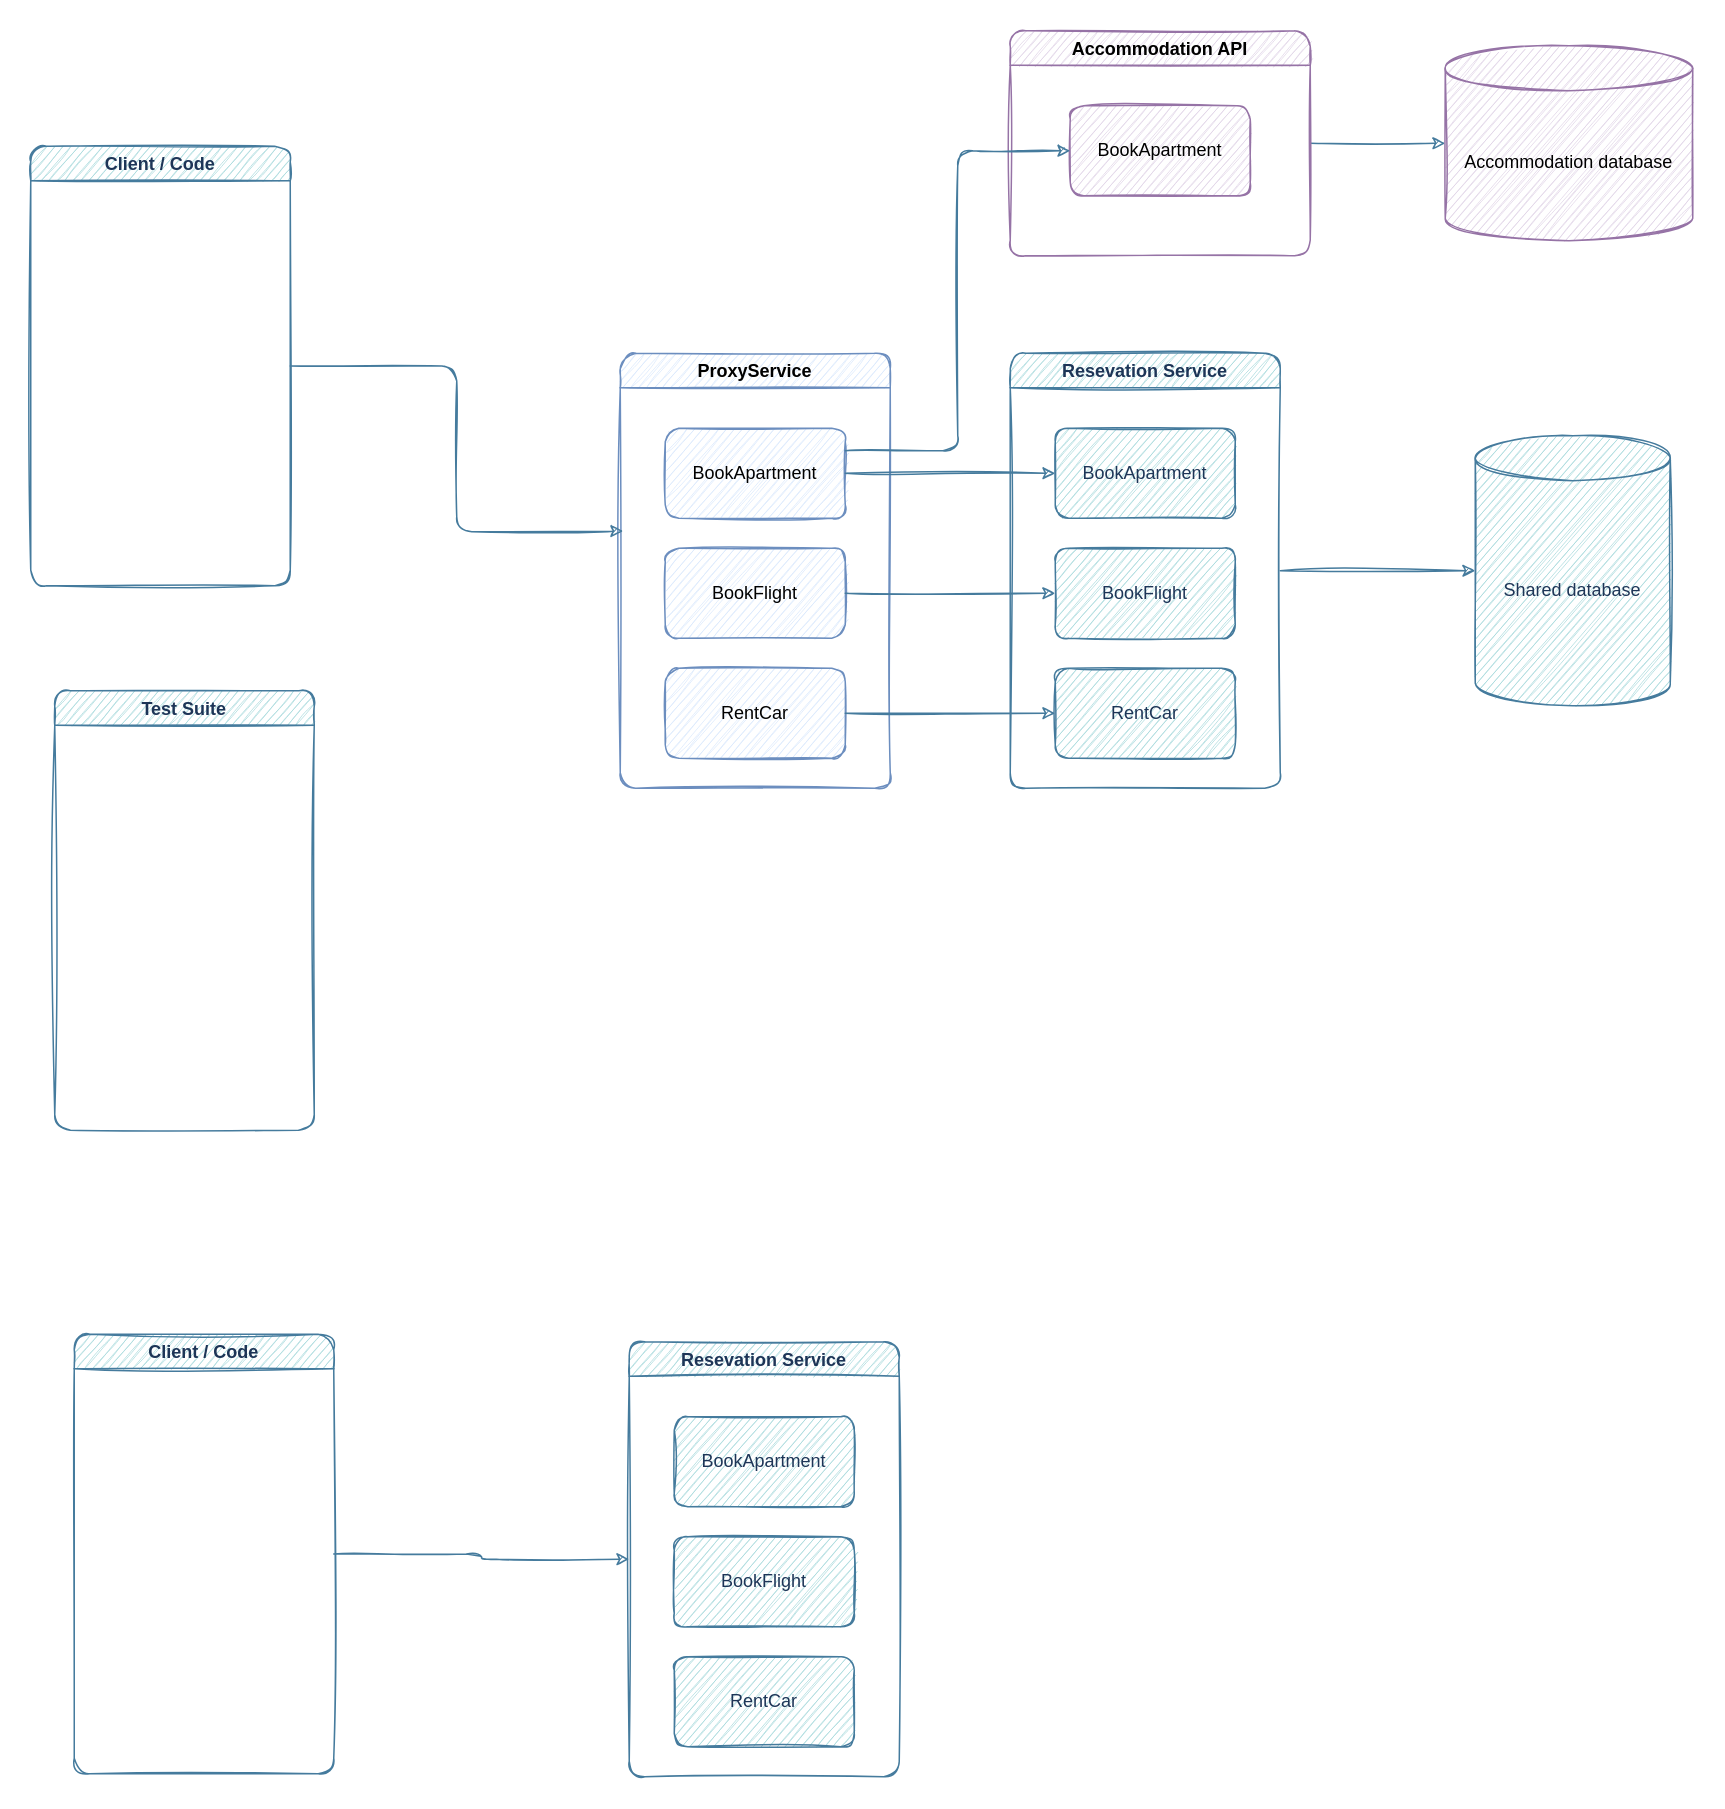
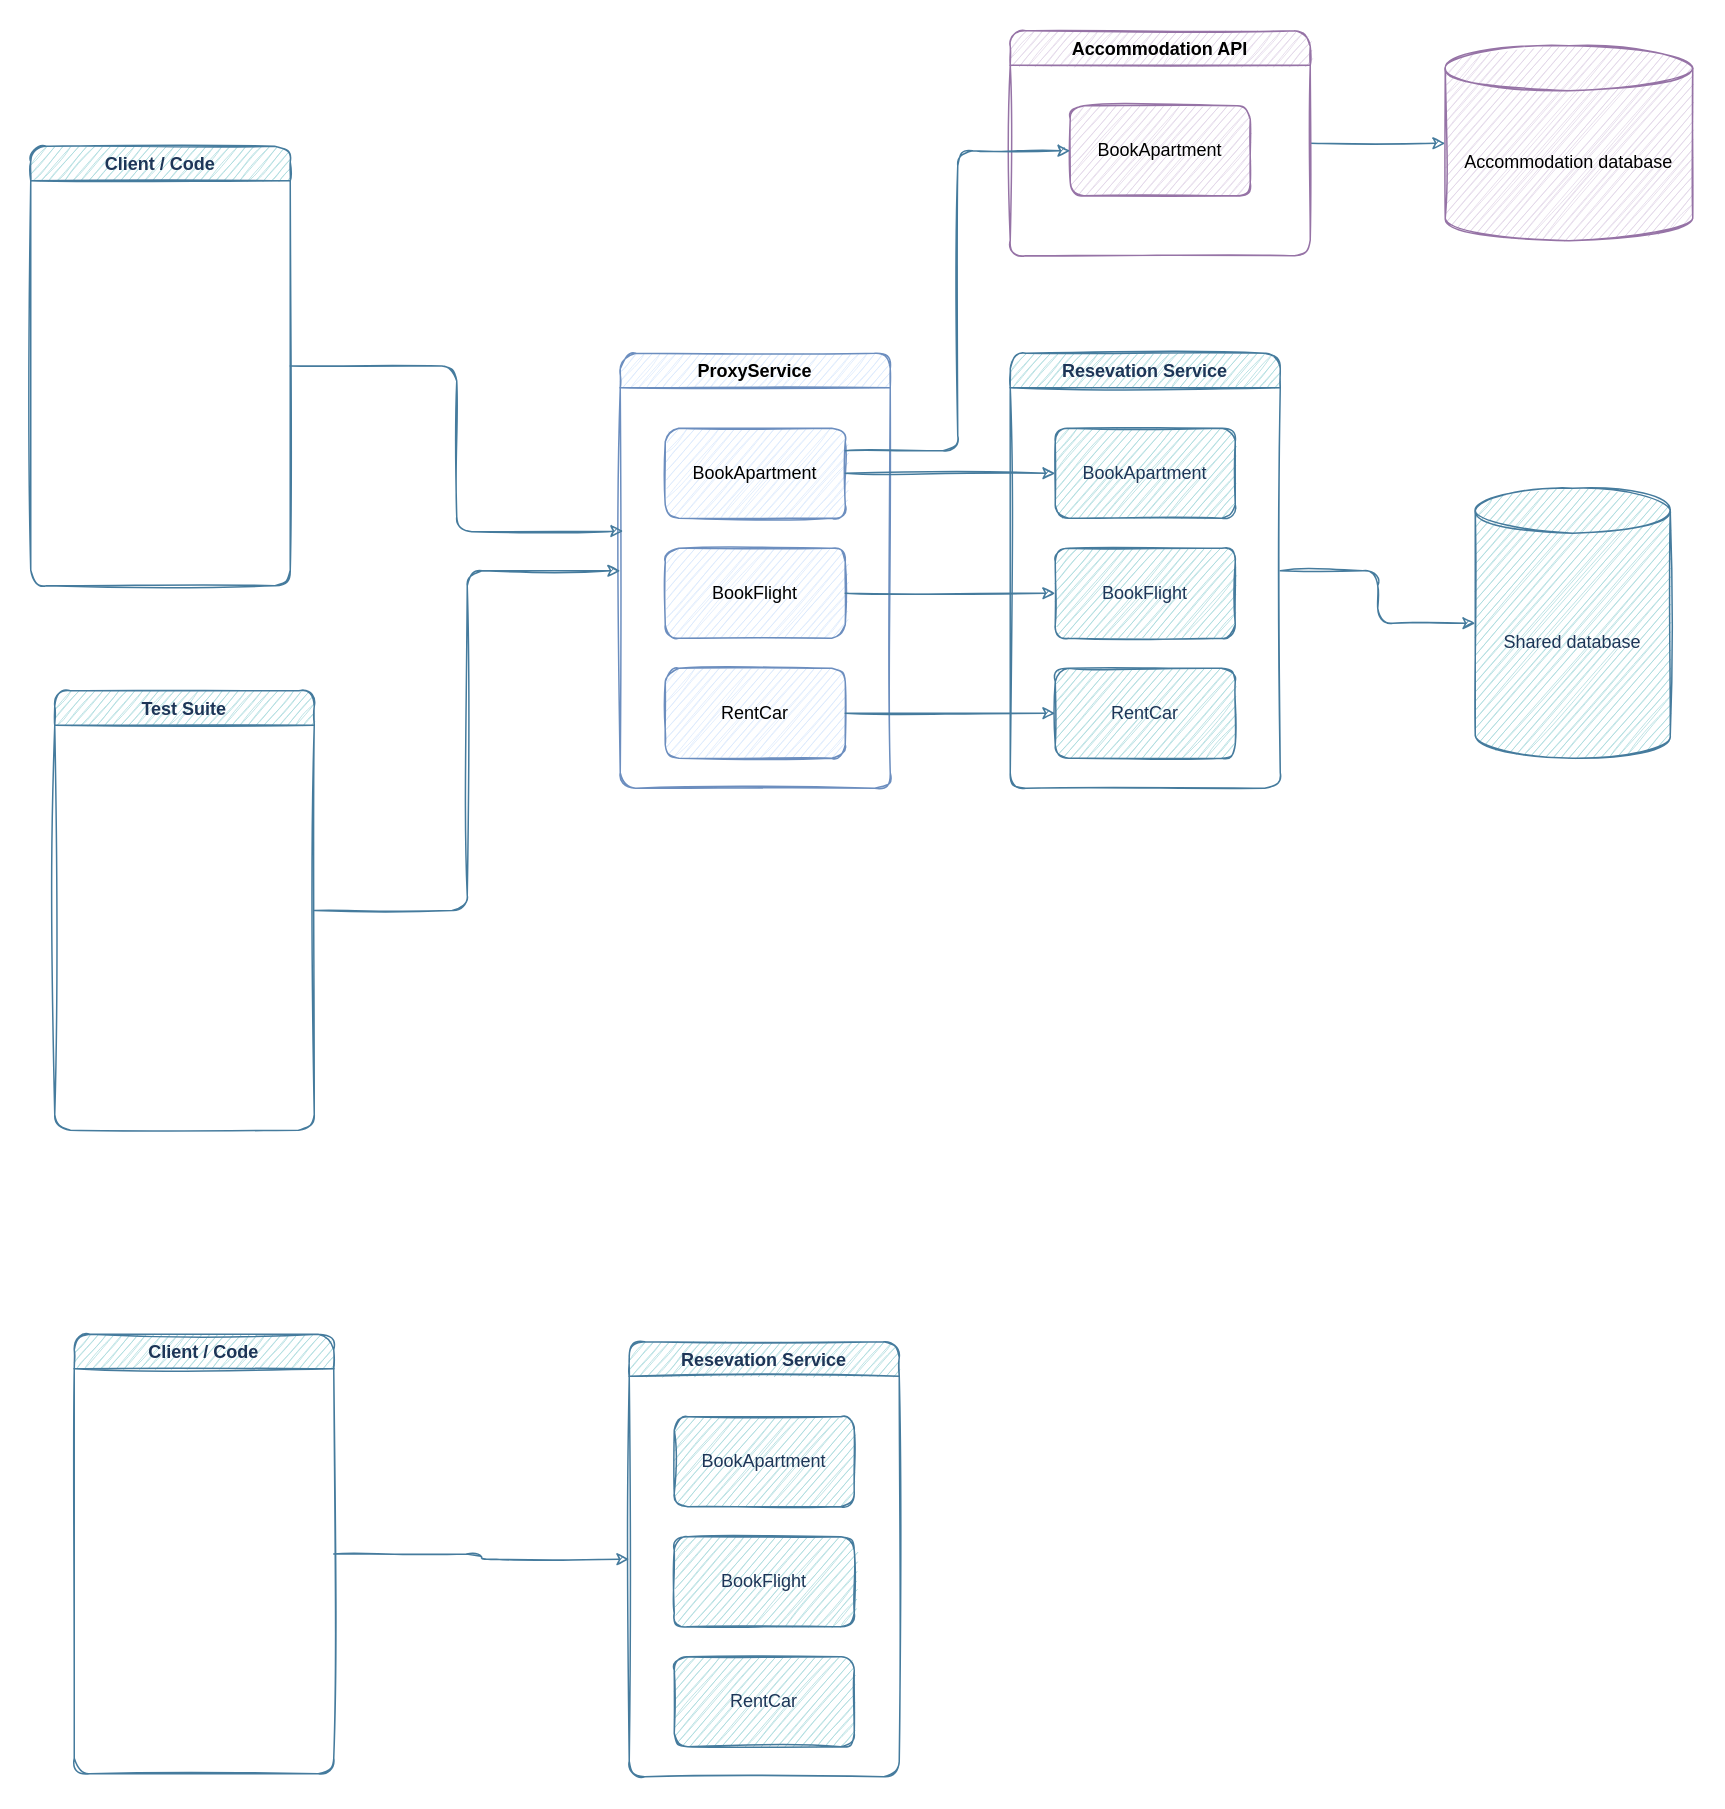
(1573, 571) -> (1573, 623)
none -> (467, 746)
